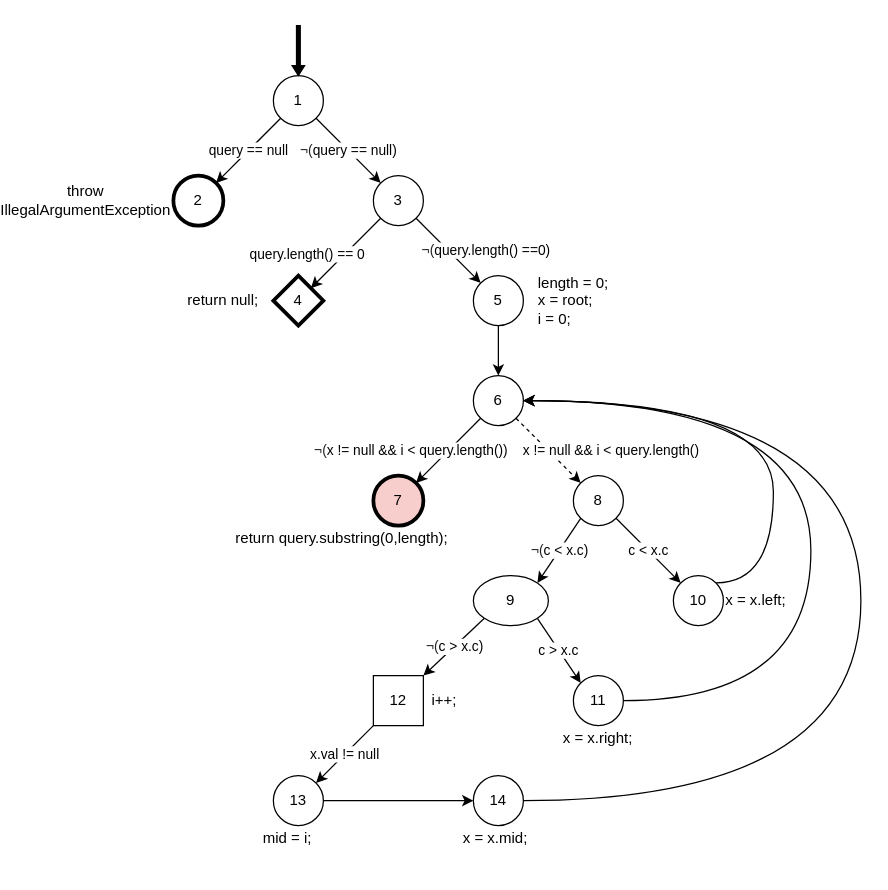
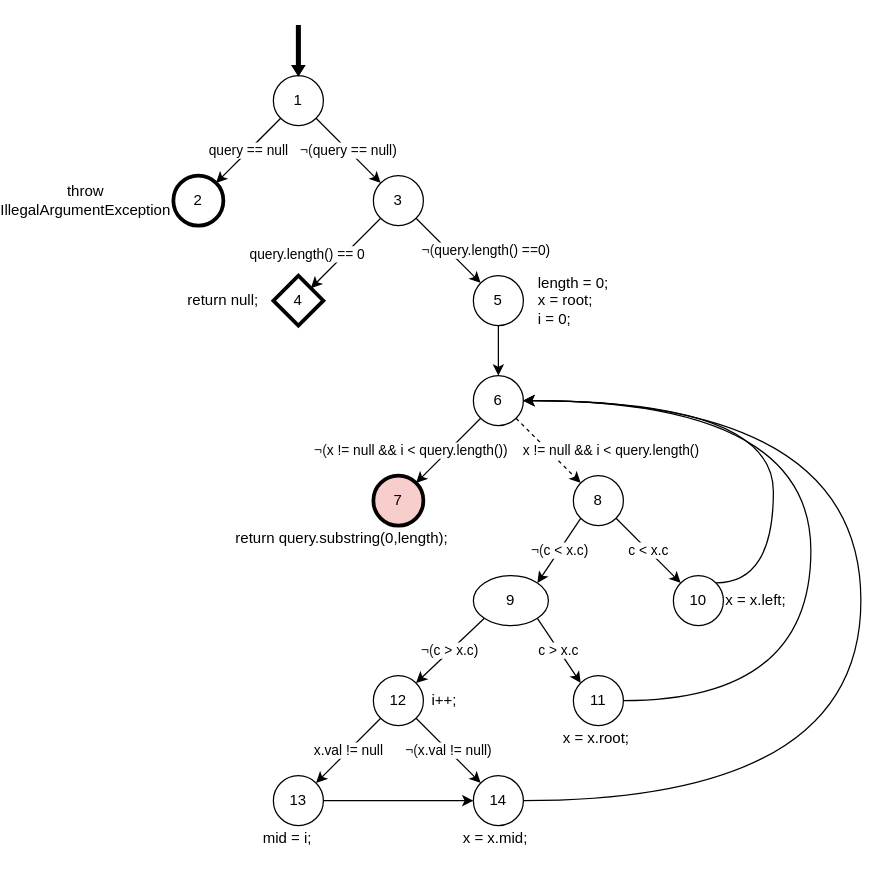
(398, 701) -> (398, 701)
(599, 738) -> (599, 738)
none -> (445, 747)
